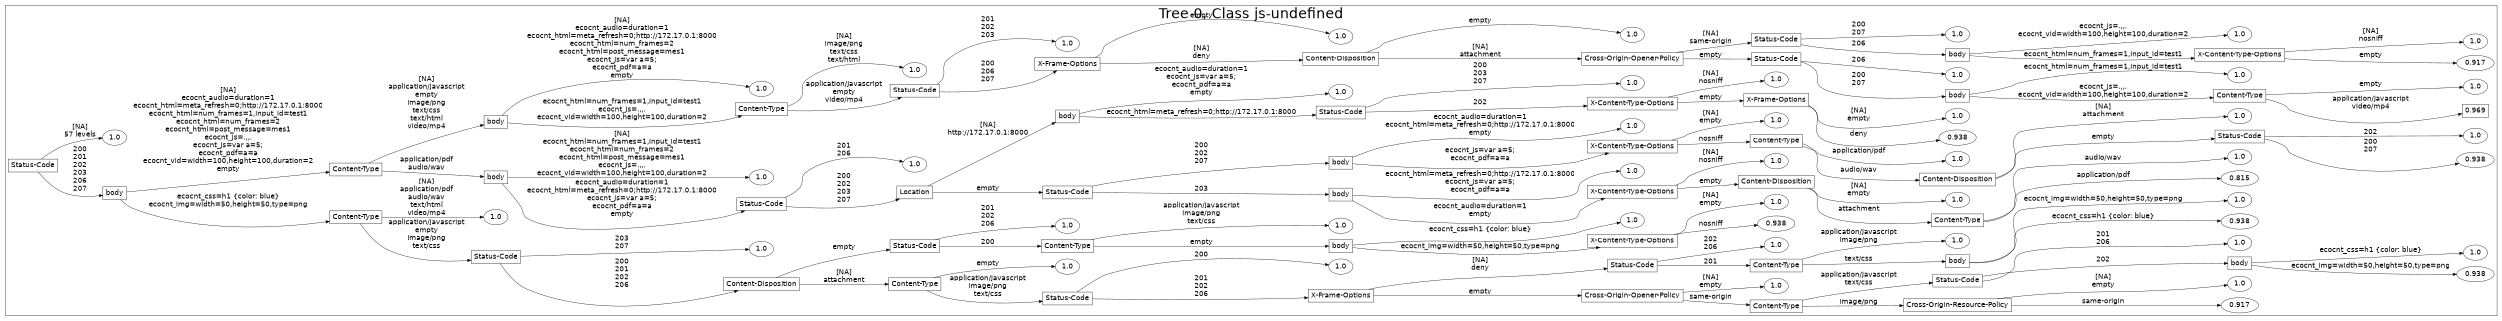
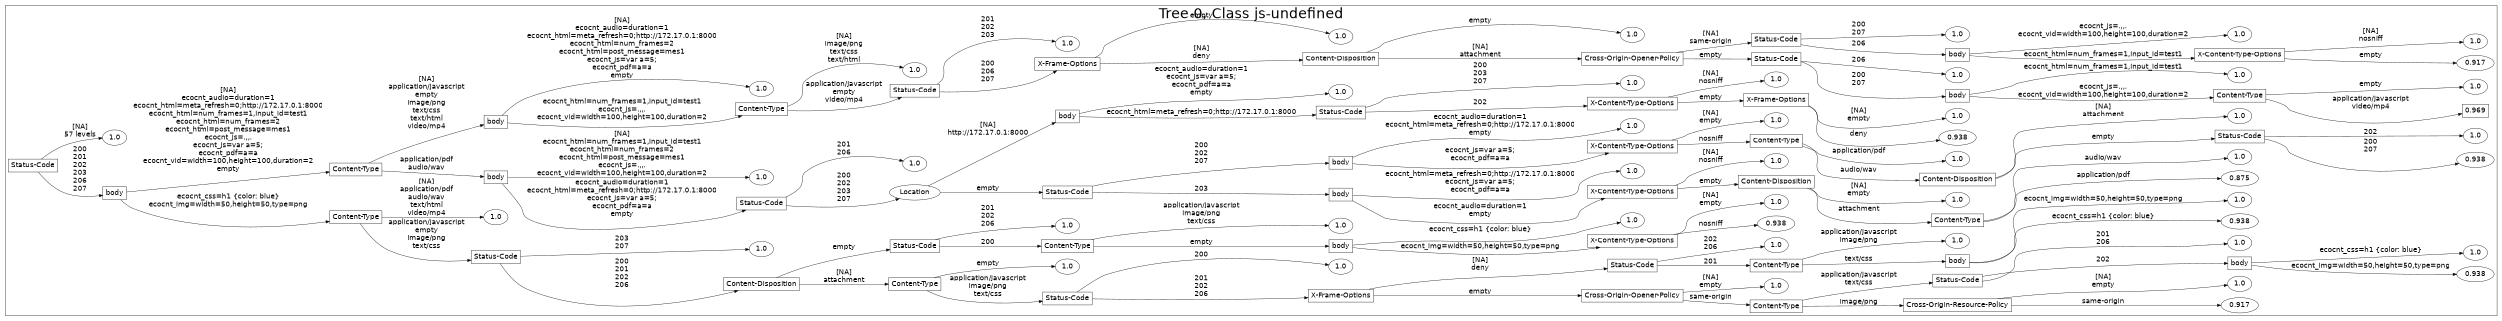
(2240, 178) -> (2240, 178)
(915, 192) -> (915, 192)
